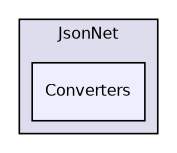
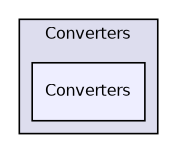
(89, 35) -> (89, 35)
